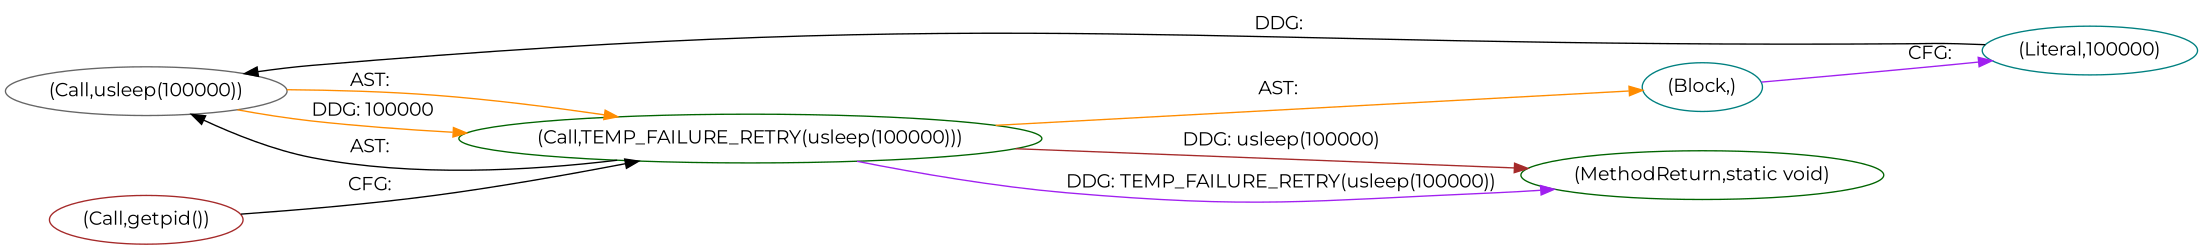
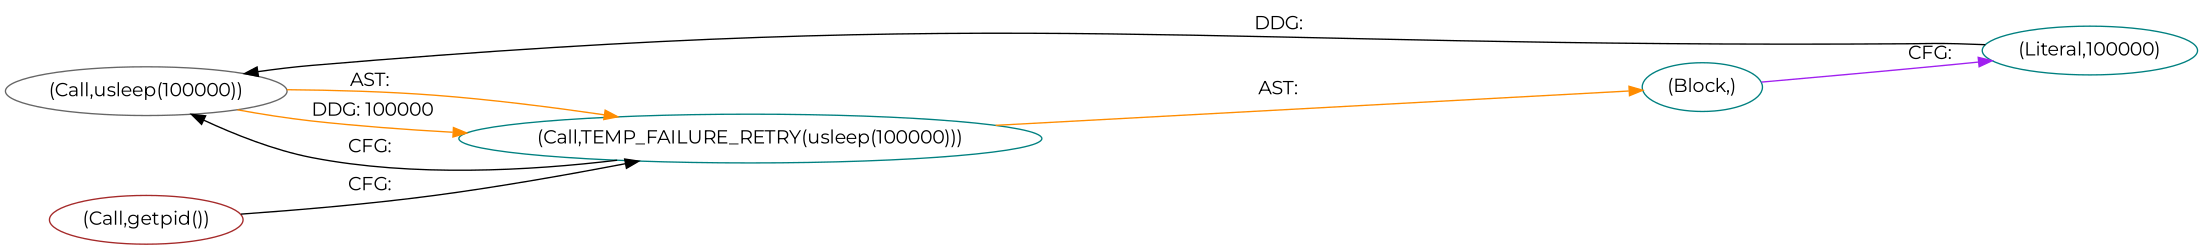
(750, 139) -> (750, 139)
(373, 147) -> (373, 147)
(1702, 175) -> none
